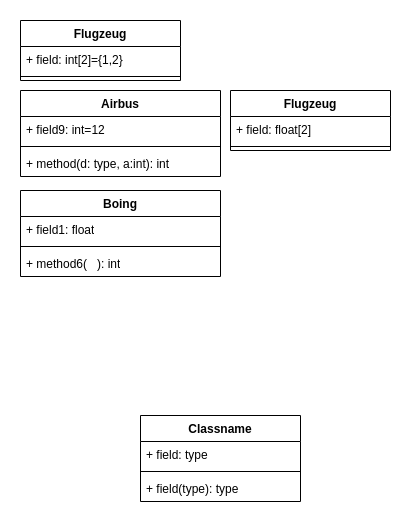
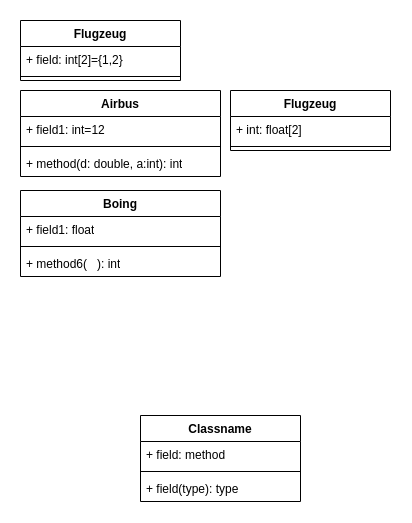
(71, 131) -> (71, 131)
(284, 131) -> (279, 131)
(108, 165) -> (114, 165)
(182, 456) -> (189, 456)
